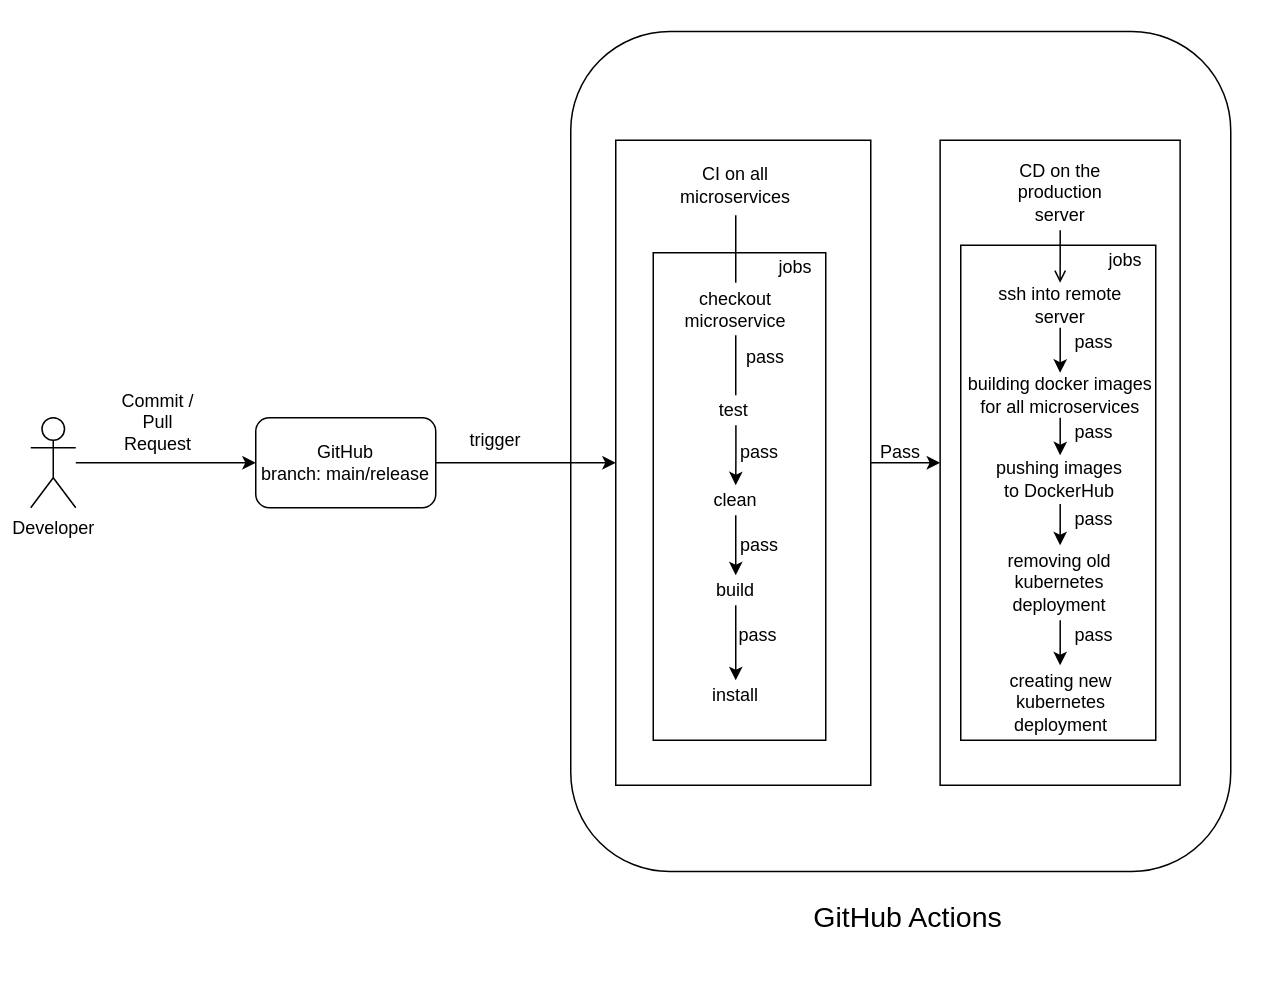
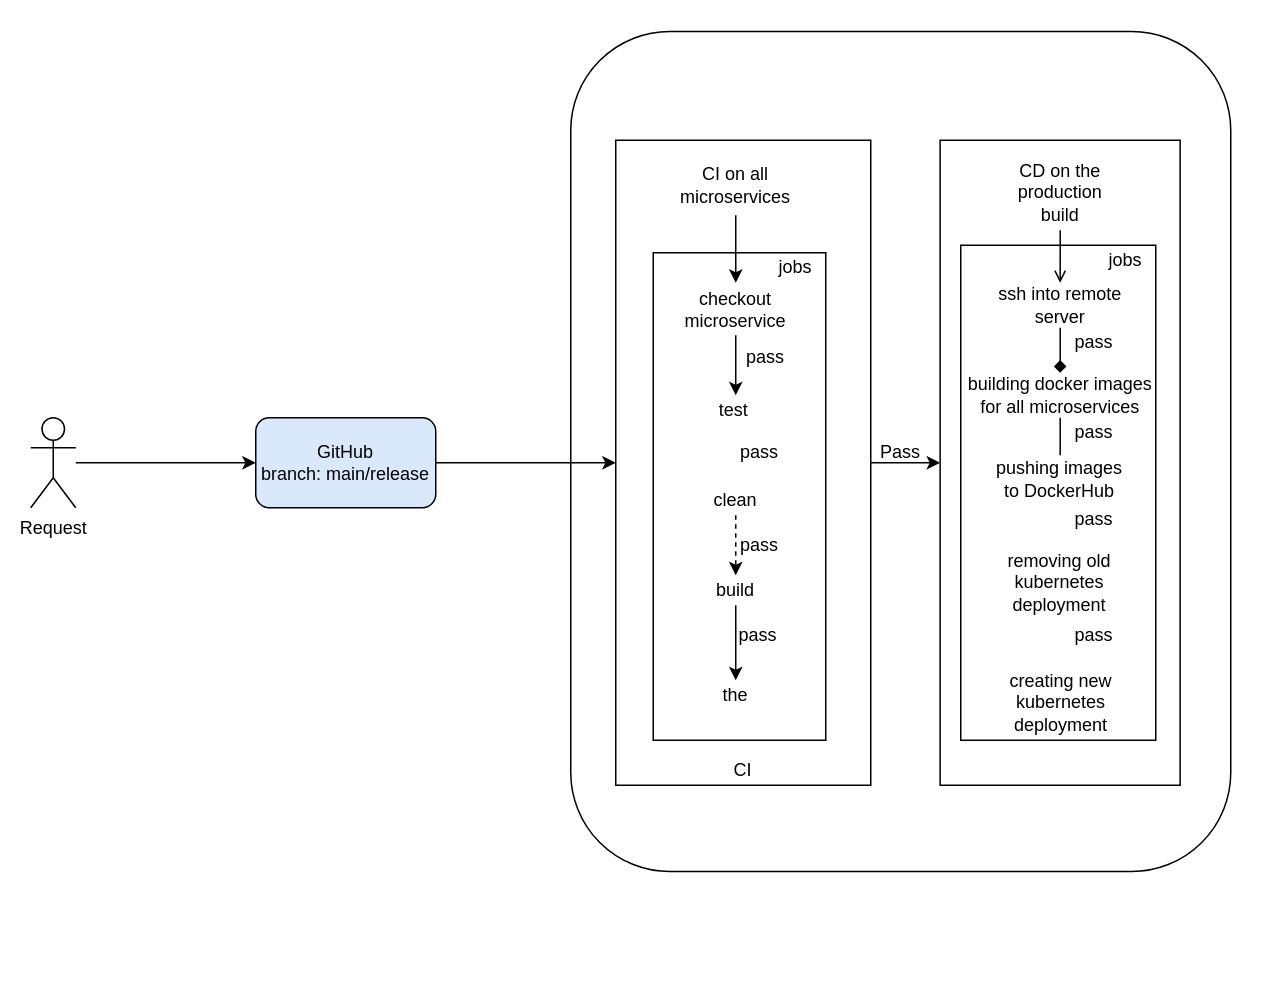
(1061, 193) -> (1061, 193)
(736, 275) -> (736, 271)
(1060, 361) -> (1060, 360)
(736, 388) -> (736, 384)
(158, 422) -> none
(496, 440) -> none
(1060, 446) -> (1060, 448)
(736, 450) -> none
(346, 463) -> (346, 463)
(54, 529) -> (54, 529)
(1060, 530) -> none
(736, 539) -> (736, 539)
(1060, 648) -> none
(736, 695) -> (736, 695)
none -> (743, 770)
(908, 918) -> none
